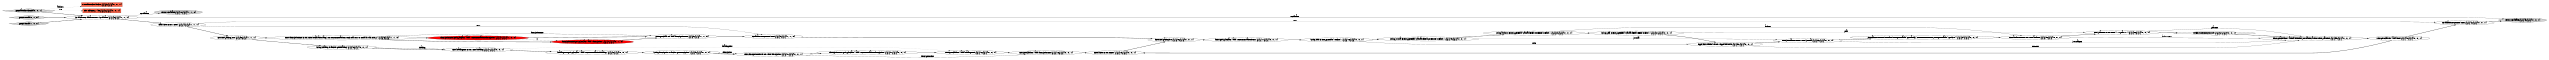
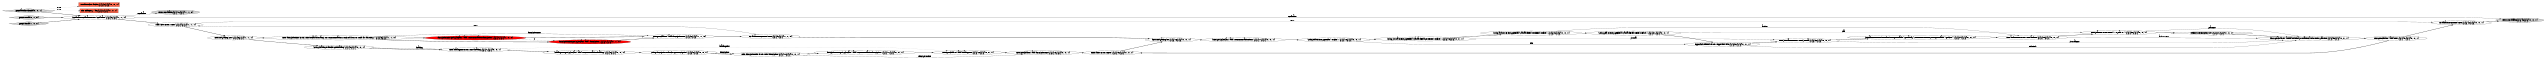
(60, 7) -> (59, 7)
(481, 27) -> (480, 27)
